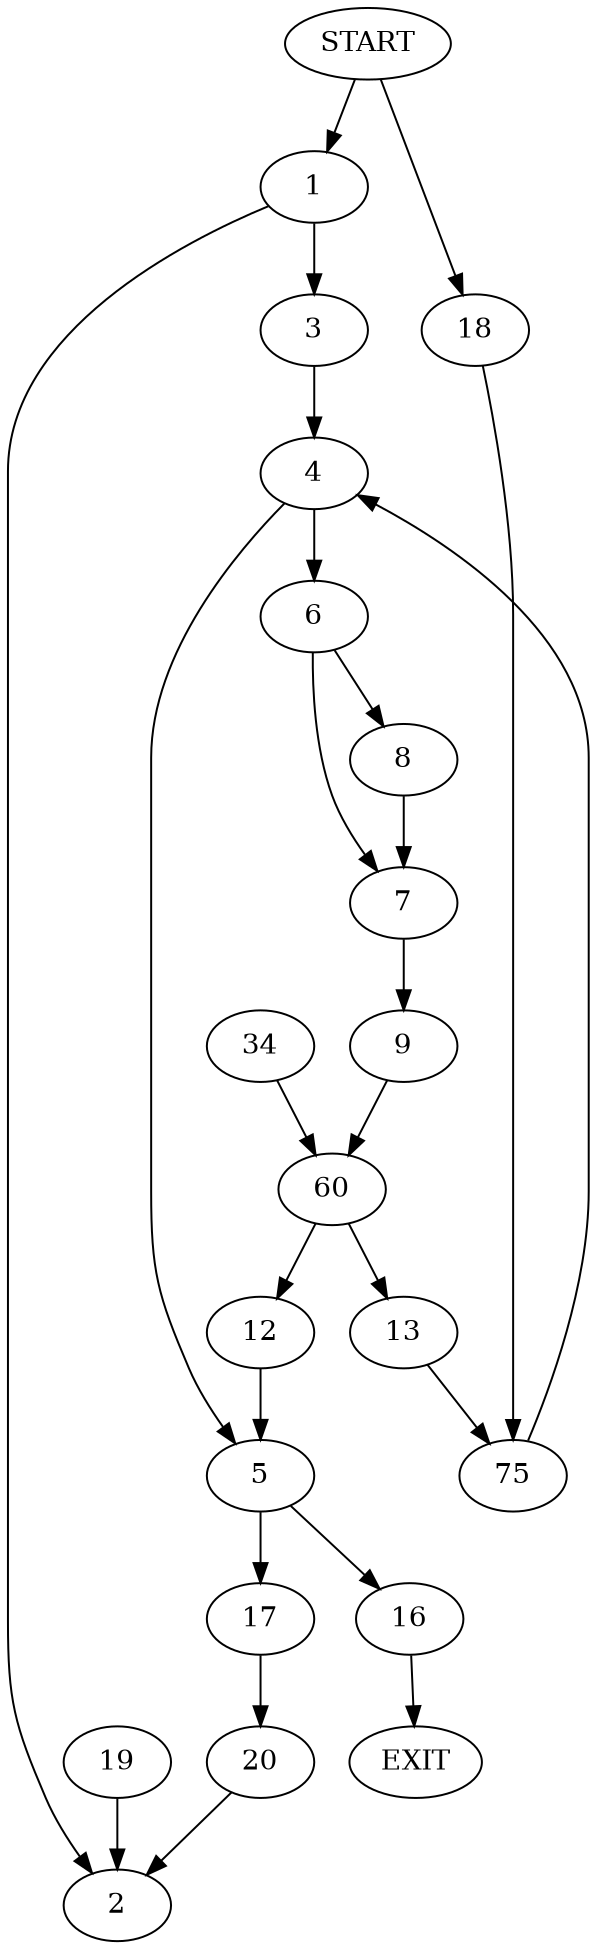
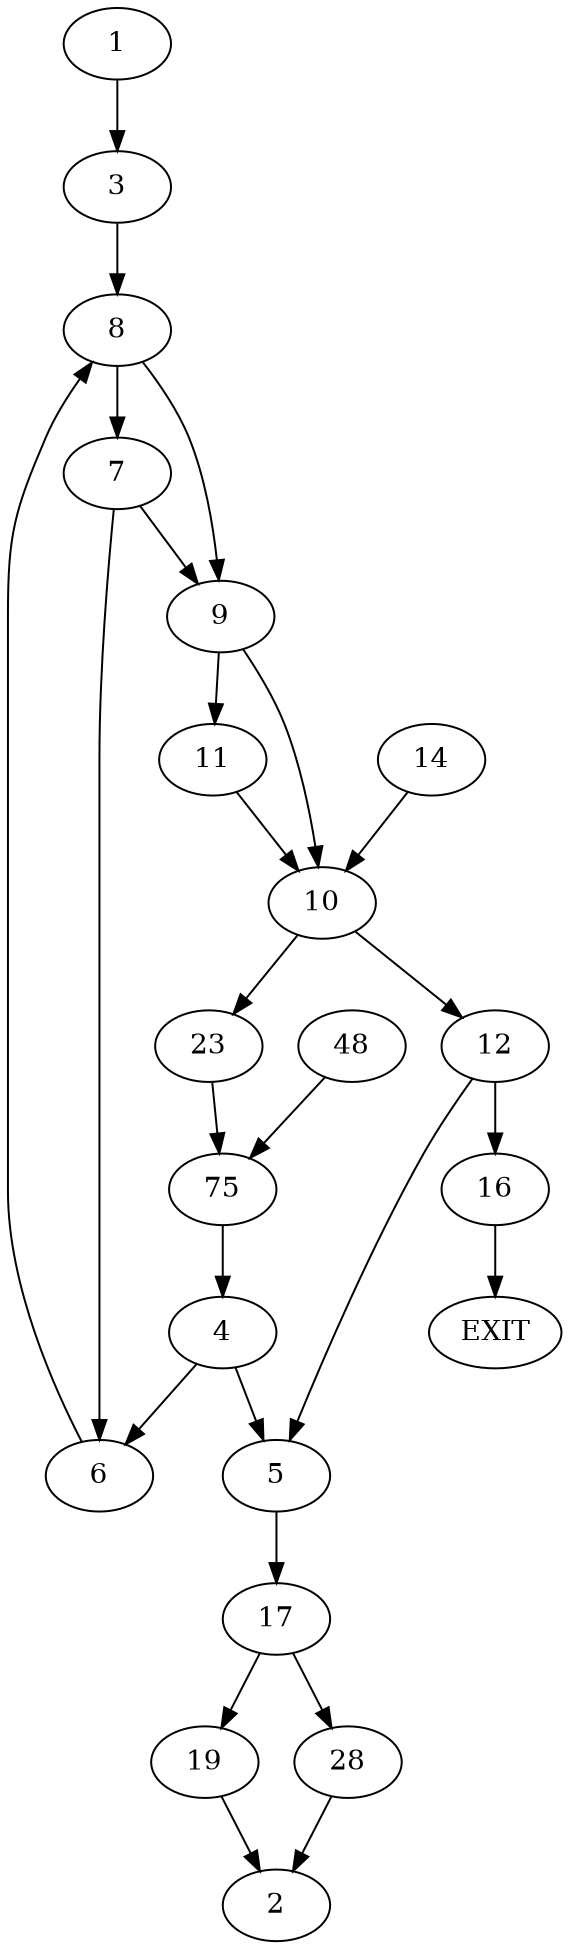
(368, 44) -> none
(475, 330) -> (352, 1046)
(314, 392) -> (117, 249)
none -> (195, 455)
(322, 759) -> (99, 964)
none -> (213, 760)
(8, 976) -> none
(261, 1046) -> (432, 760)
(332, 1189) -> (322, 903)
(404, 1333) -> (209, 1046)
(328, 1540) -> (495, 1108)
none -> (245, 1682)
(261, 1762) -> (348, 1762)
